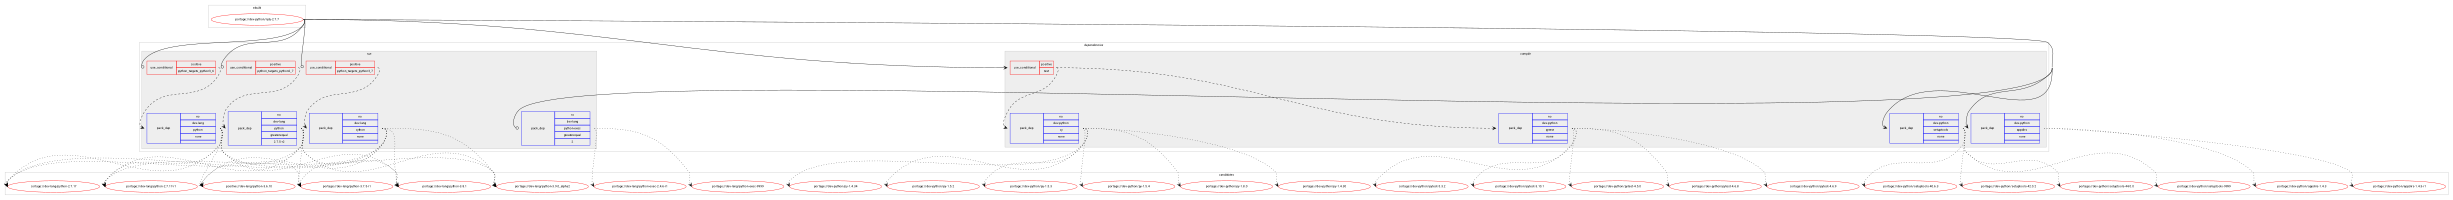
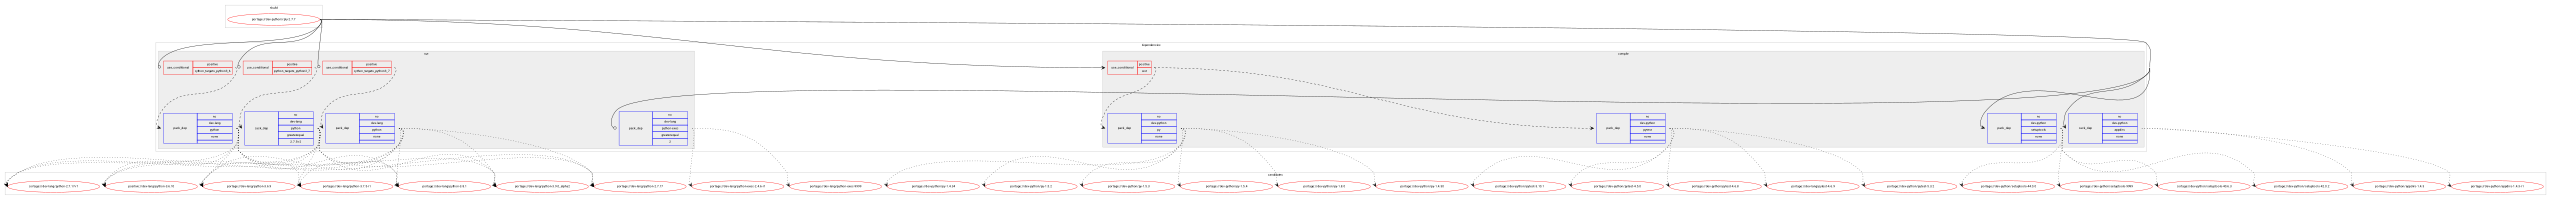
none -> (249, 187)
(1813, 187) -> (1813, 187)
